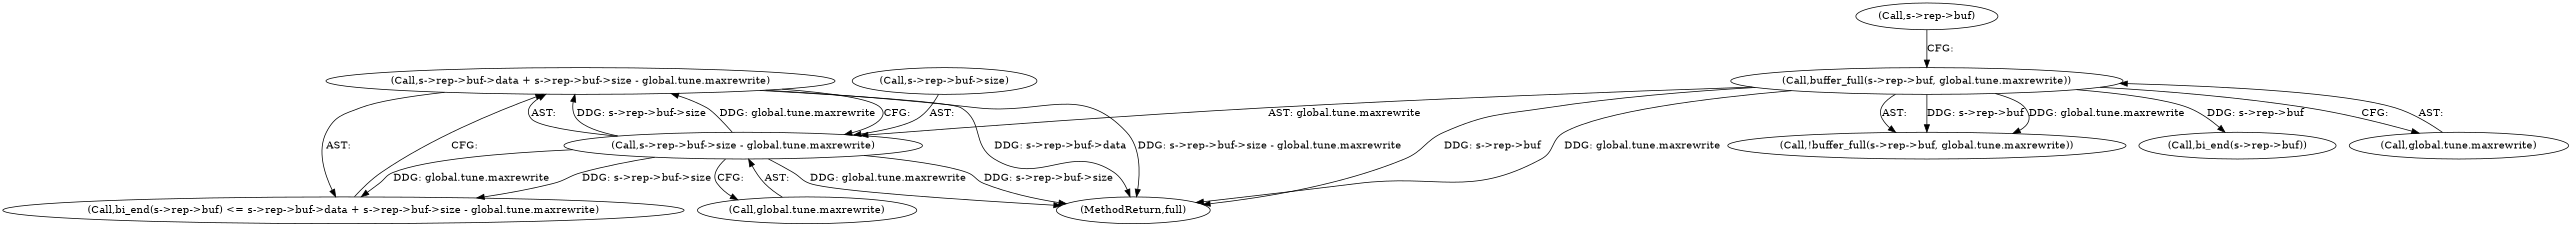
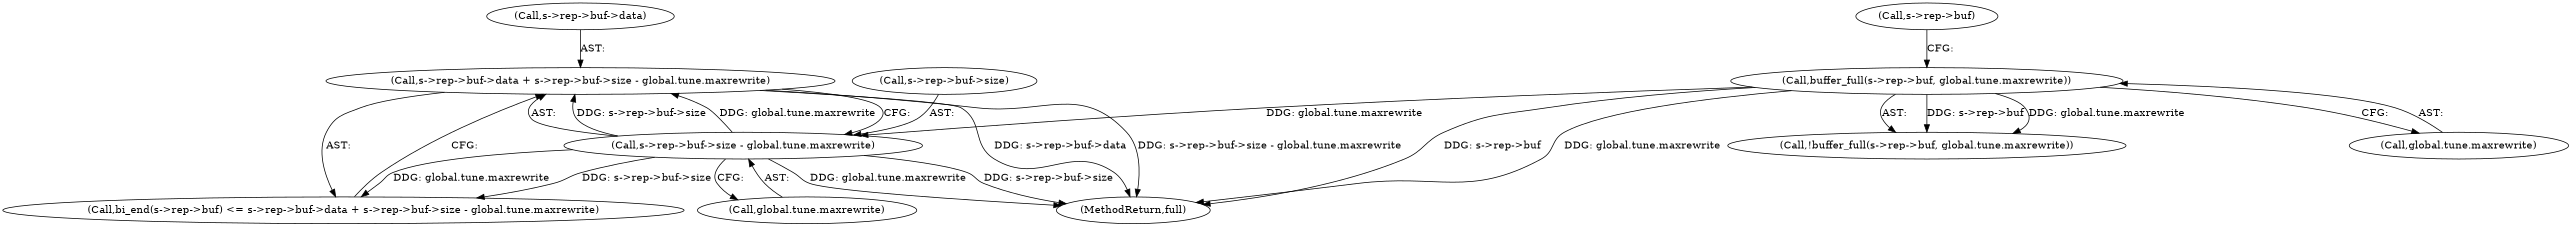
none -> (580, 16)
(1345, 113) -> (1345, 113)
(2237, 146) -> none
